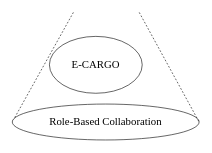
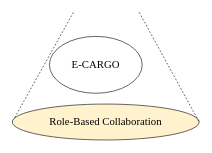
(106, 122) -> (106, 122)
